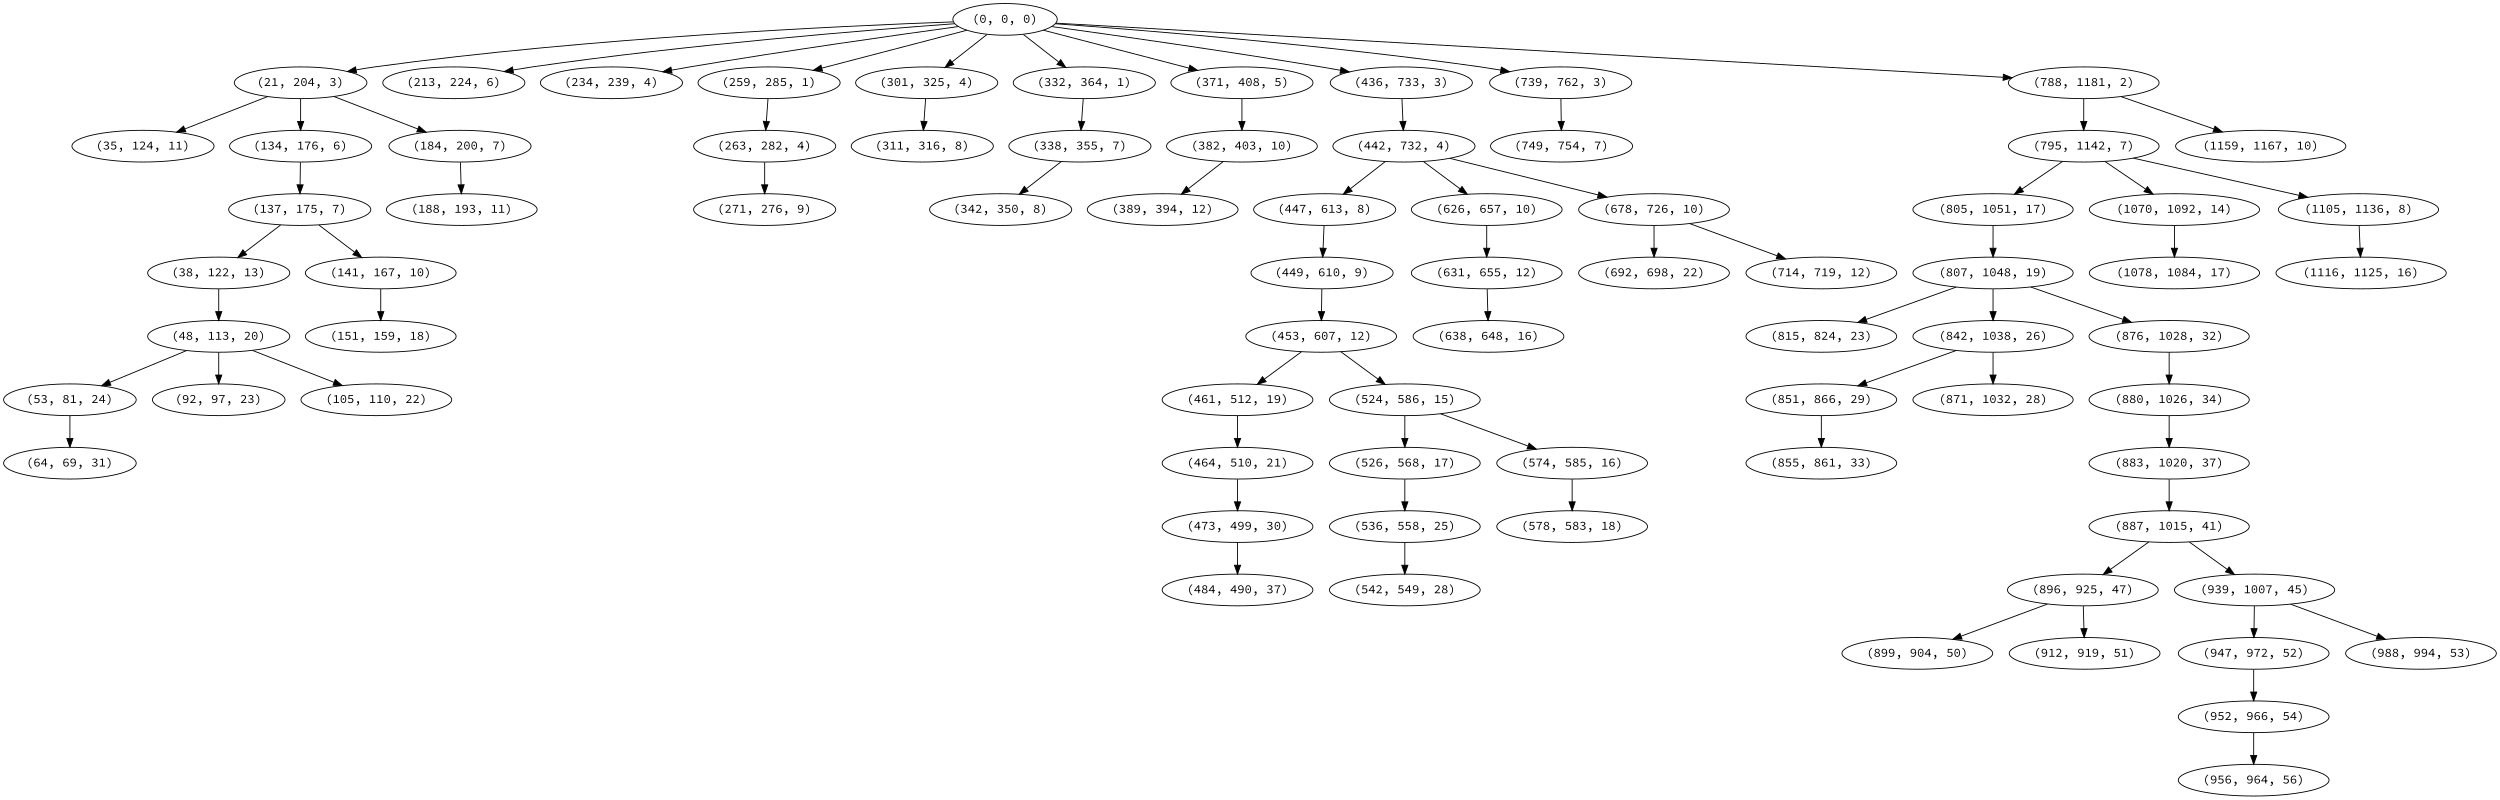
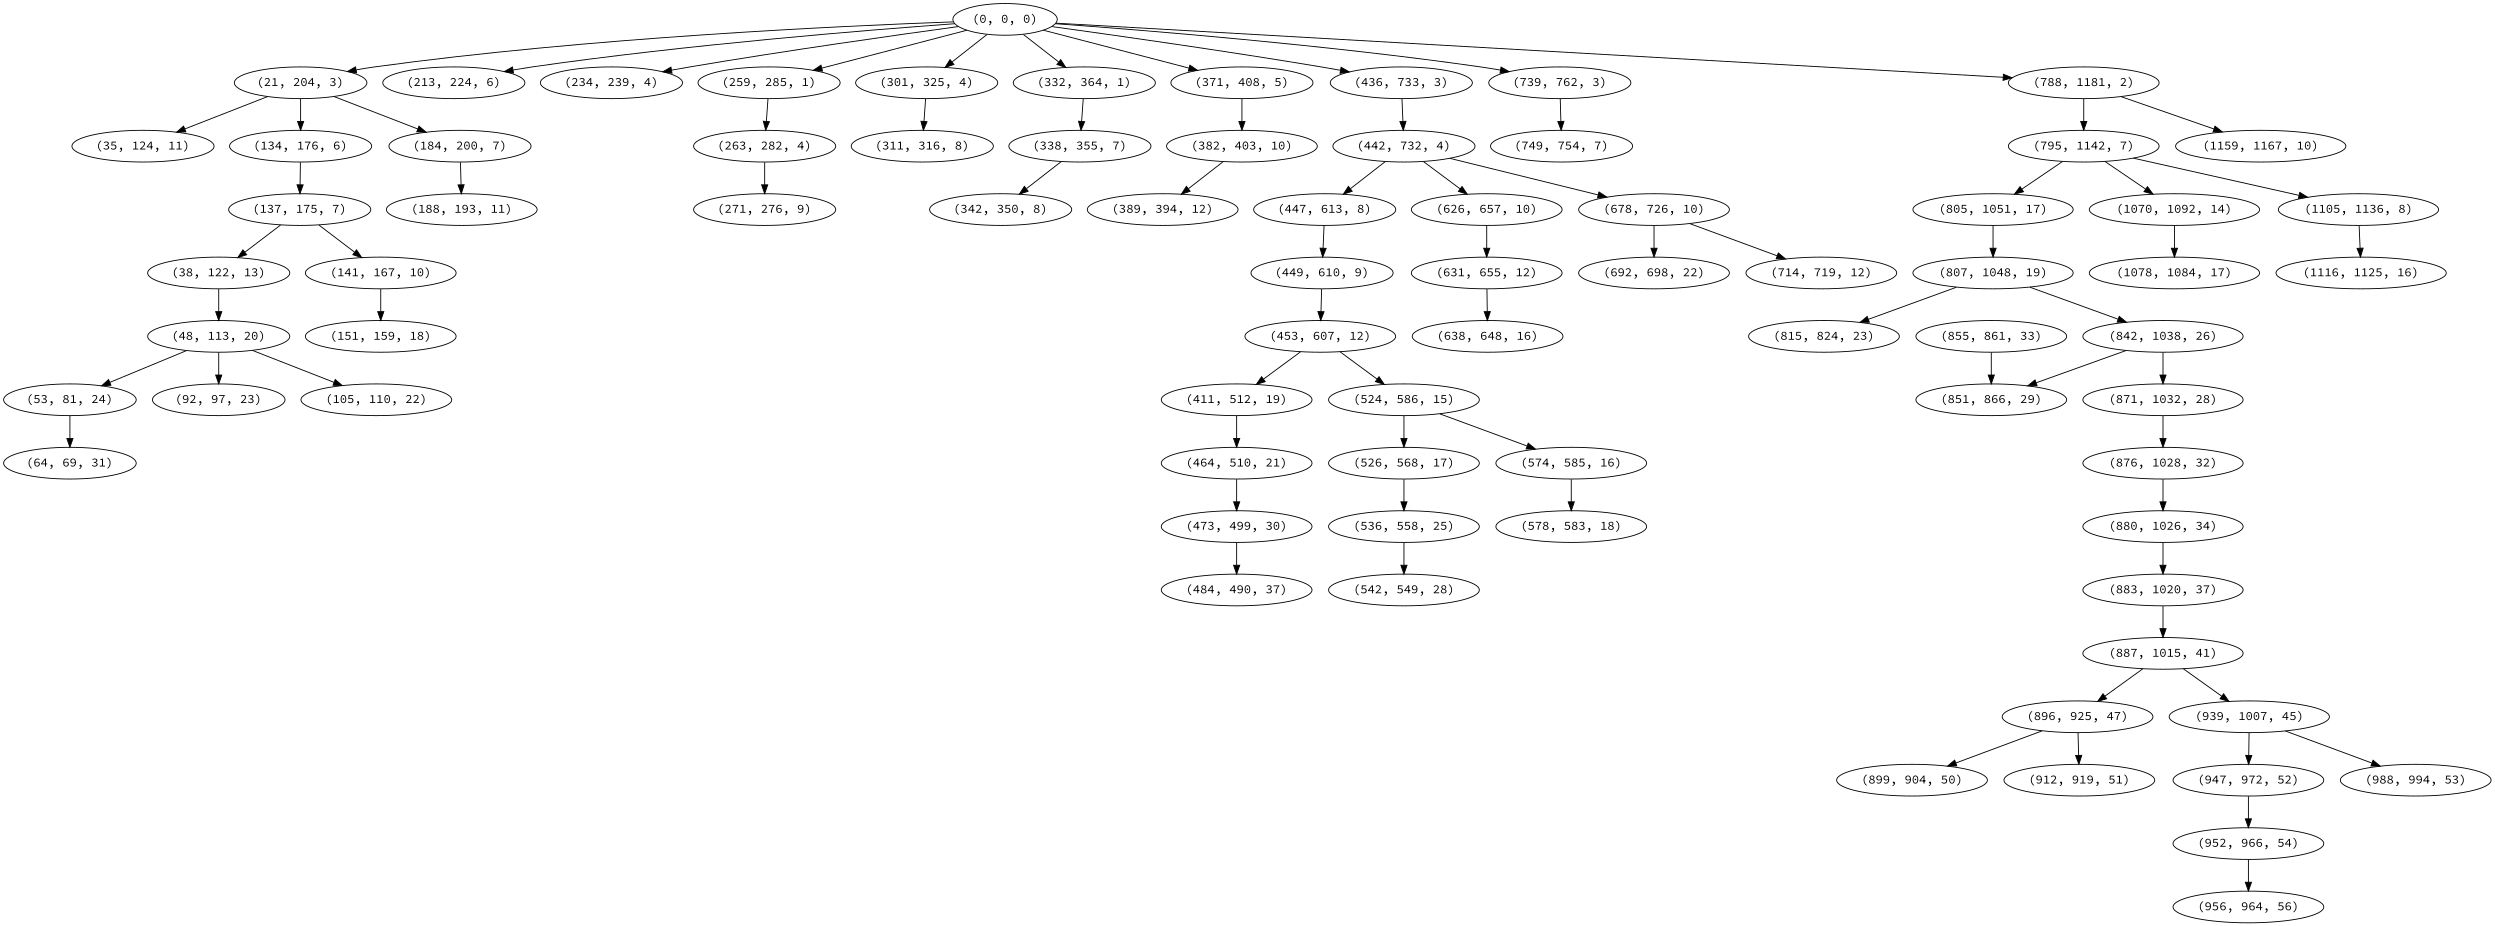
(2077, 303) -> (2163, 427)
(1238, 400) -> (1237, 400)
(1821, 427) -> (1991, 364)
